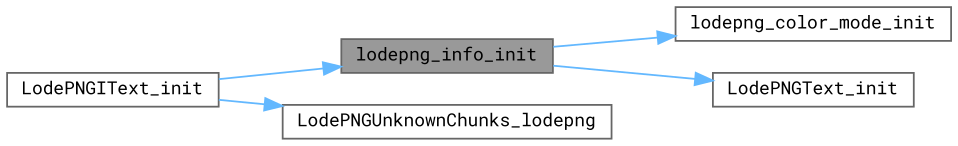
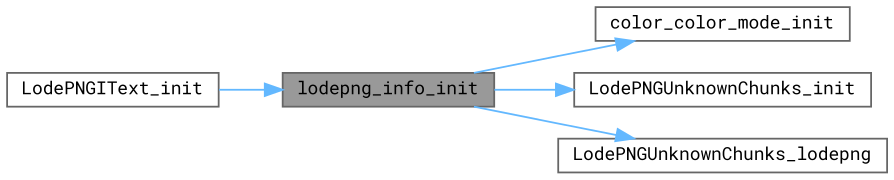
(813, 24) -> (723, 24)
(813, 90) -> (723, 90)
(242, 102) -> (545, 121)
